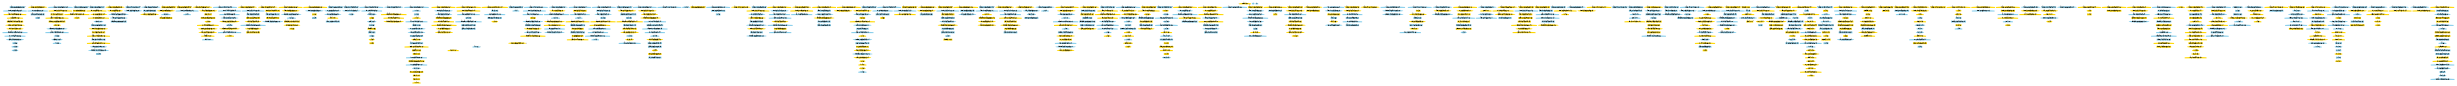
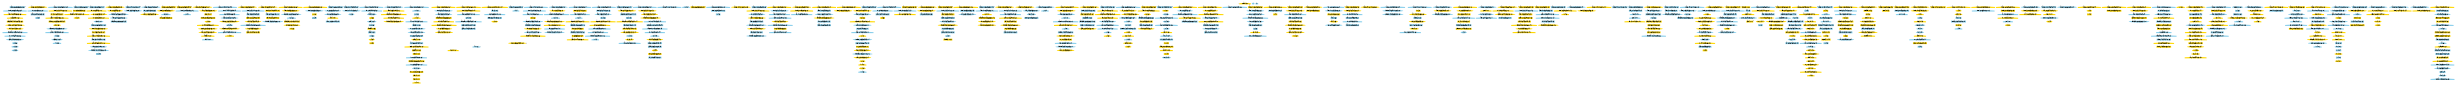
none -> (394, 11)
